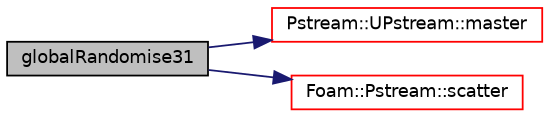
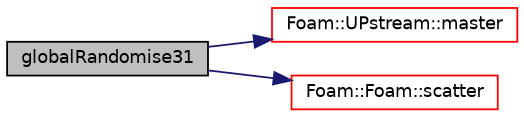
(407, 25) -> (395, 25)
(407, 92) -> (395, 92)
